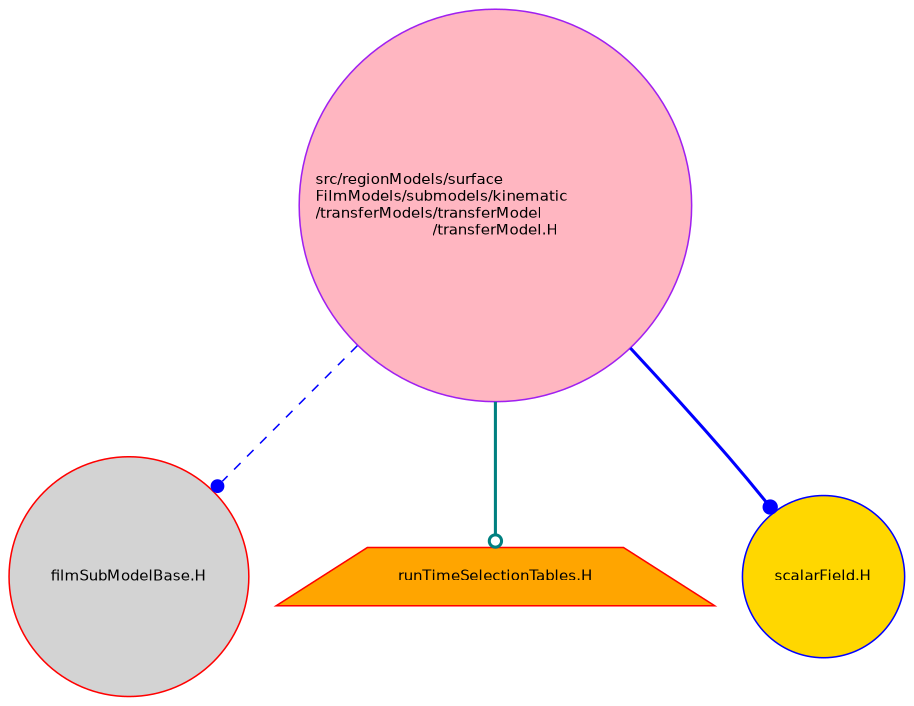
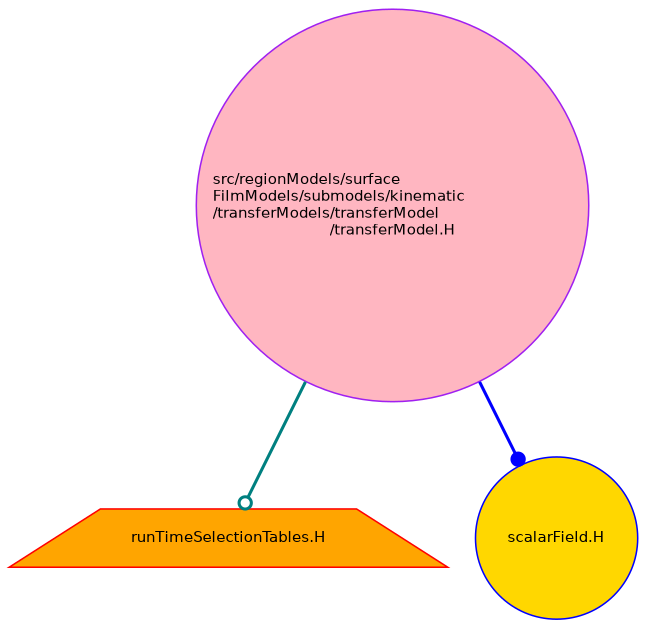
(129, 577) -> none
